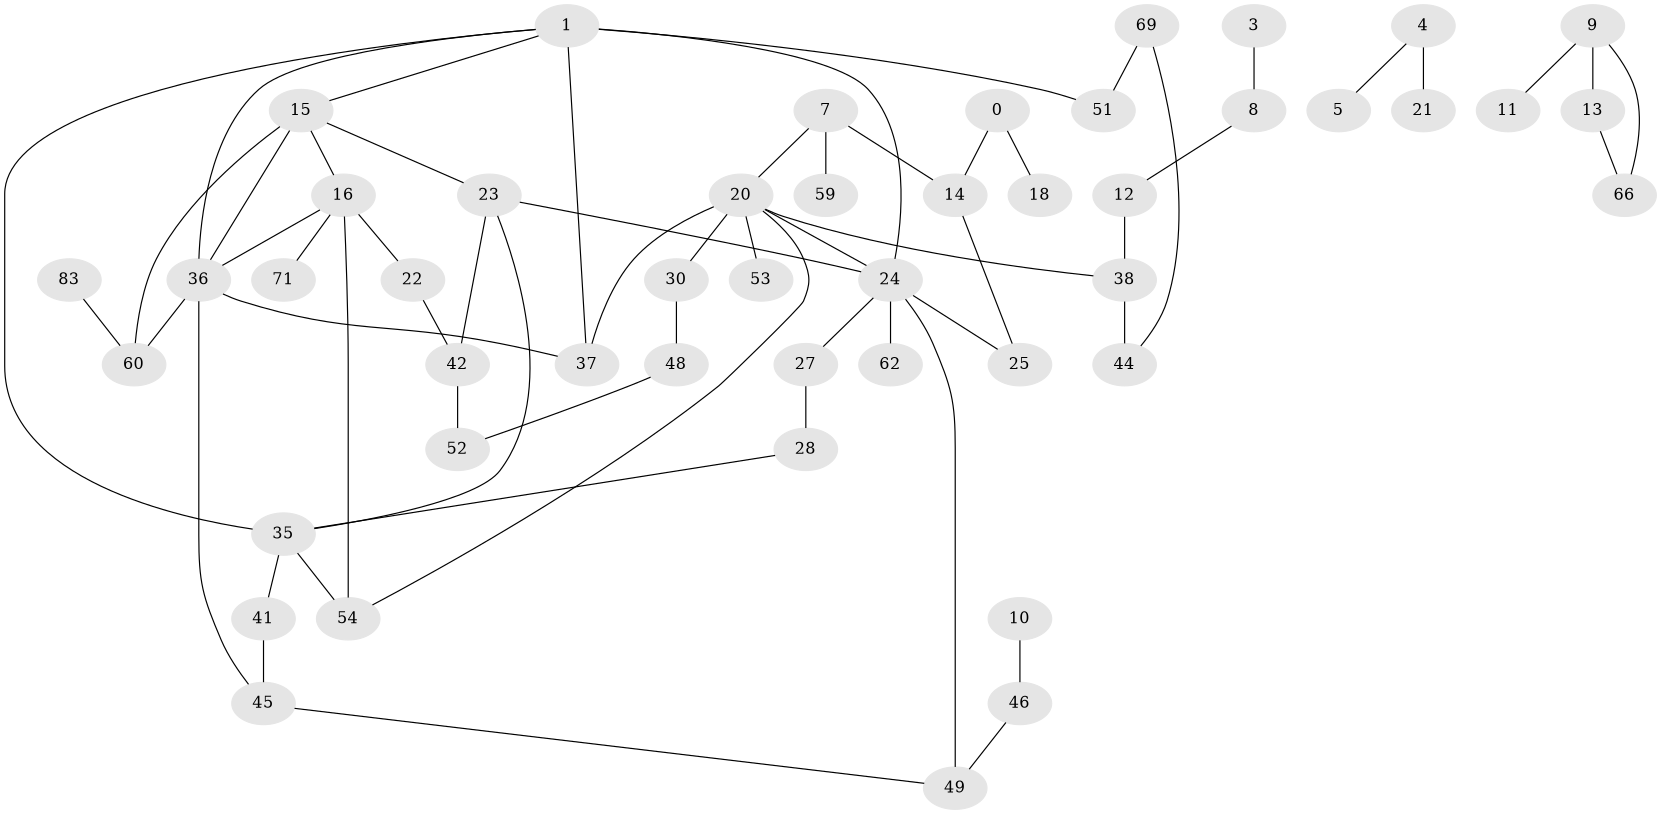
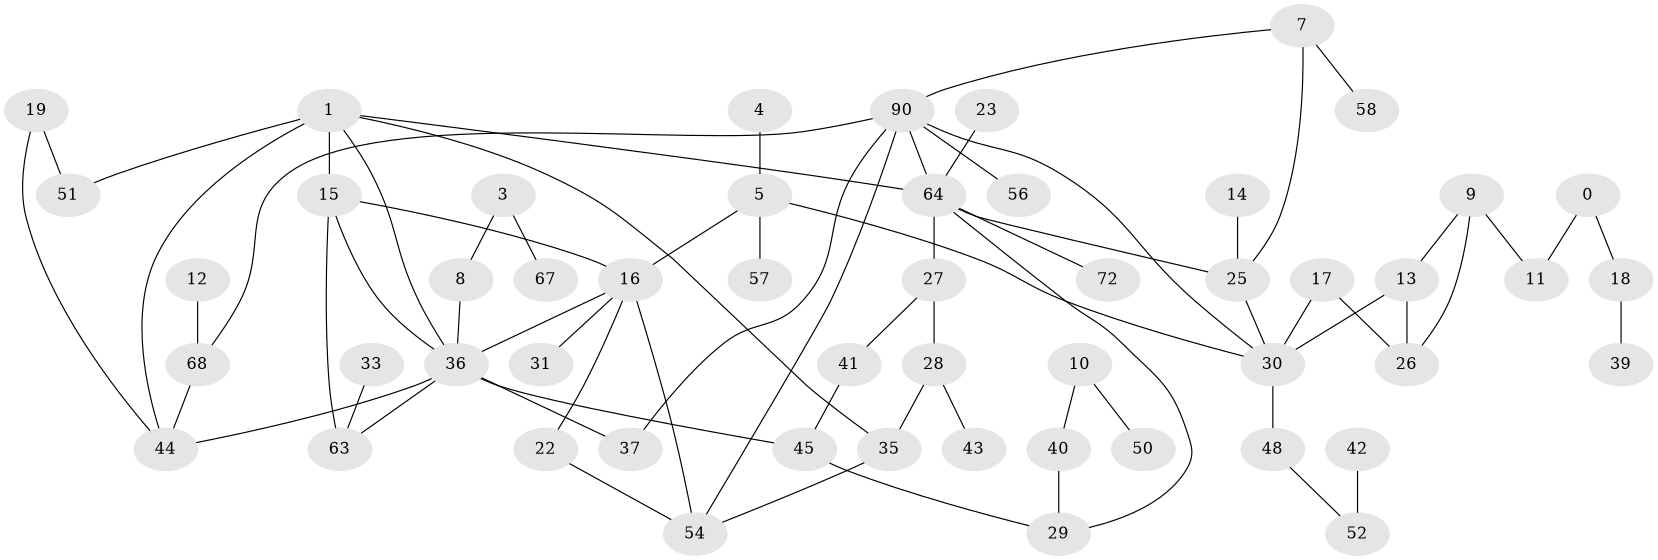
(1147, 26) -> (36, 111)
(1423, 111) -> none
(889, 152) -> (1295, 159)
(395, 153) -> none
(976, 153) -> (1562, 238)
(1189, 153) -> (459, 322)
(577, 195) -> (163, 245)
(741, 195) -> (902, 111)
(826, 195) -> (1367, 111)
(1625, 195) -> (1407, 365)
none -> (695, 238)
none -> (1017, 278)
(69, 280) -> (372, 365)
(284, 280) -> (541, 365)
(474, 280) -> none
none -> (546, 280)
none -> (760, 280)
(761, 280) -> (1019, 195)
(891, 280) -> (934, 195)
(1125, 280) -> (198, 365)
none -> (1322, 280)
(435, 322) -> (620, 492)
none -> (1255, 322)
none -> (1340, 322)
(134, 365) -> (340, 449)
(891, 365) -> (1108, 280)
none -> (1621, 365)
none -> (315, 416)
(517, 441) -> none
none -> (974, 449)
none -> (1143, 449)
(274, 576) -> (892, 322)
(1020, 703) -> (1059, 449)
(955, 788) -> (1059, 534)
